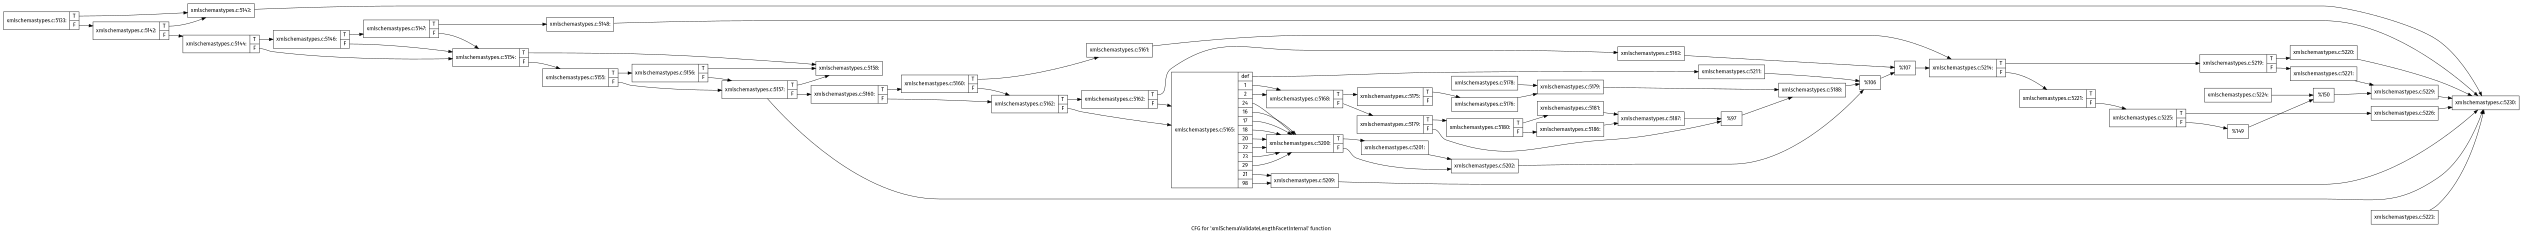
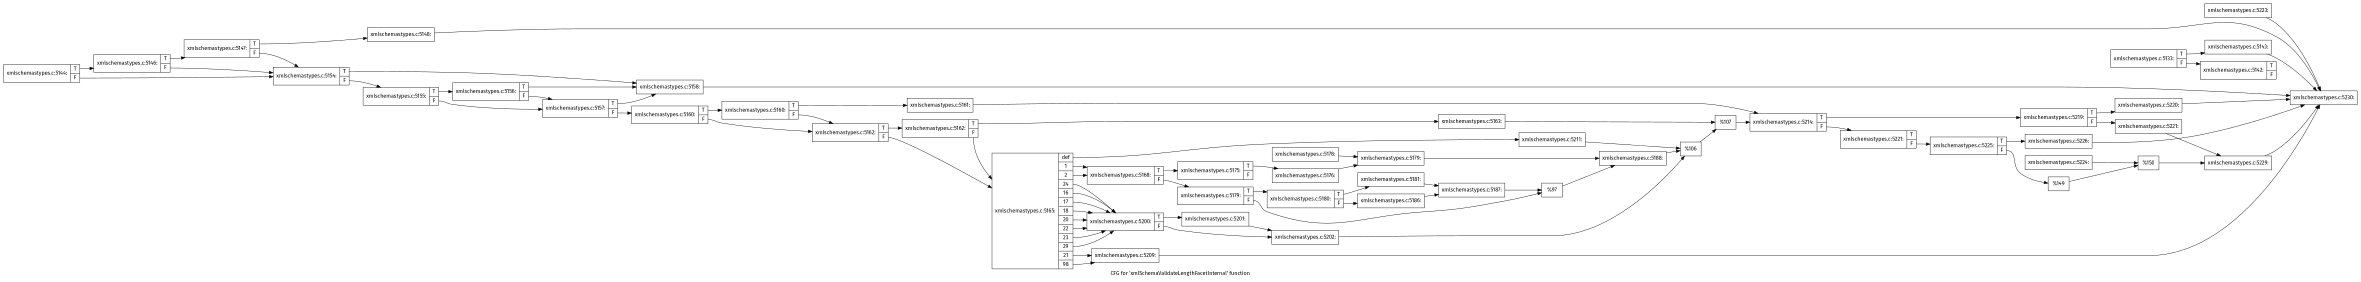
(186, 24) -> none
(174, 36) -> none
(1628, 199) -> (1495, 87)
